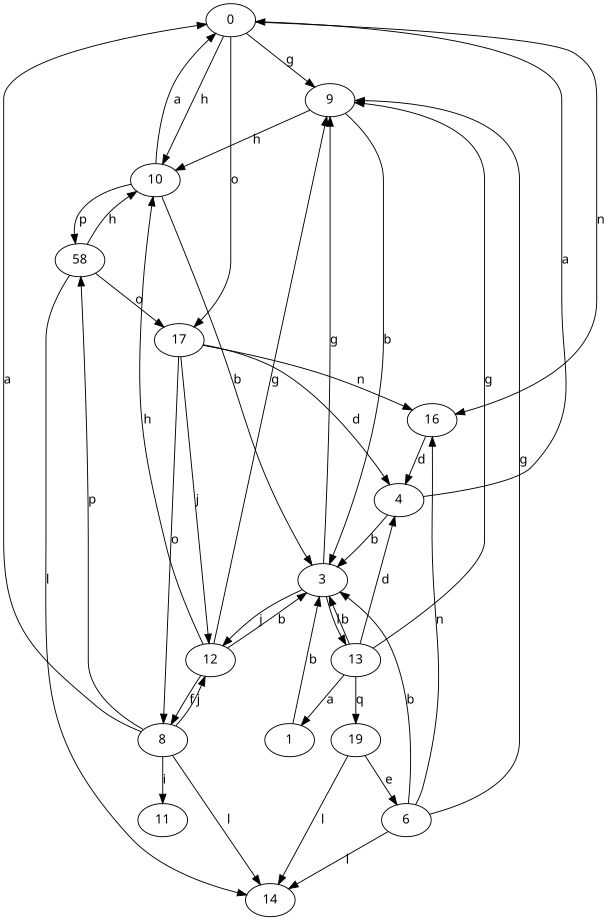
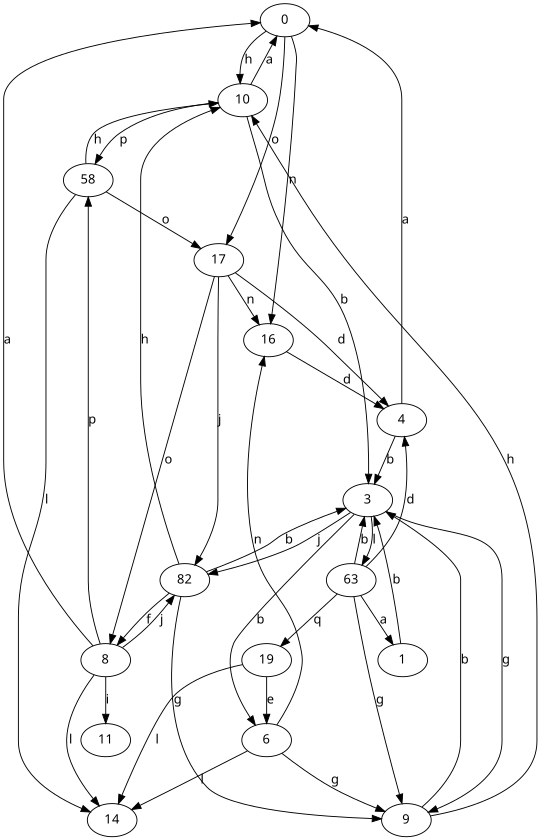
(277, 57) -> none
(211, 660) -> (185, 580)
(356, 660) -> (351, 580)
(404, 691) -> (265, 605)
